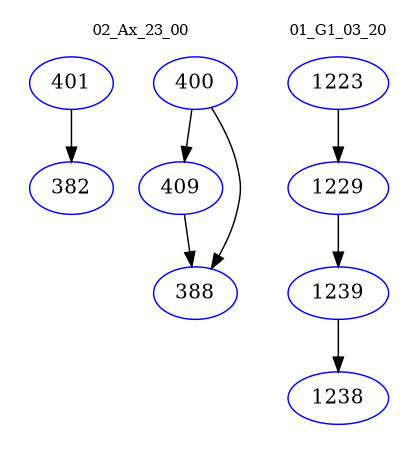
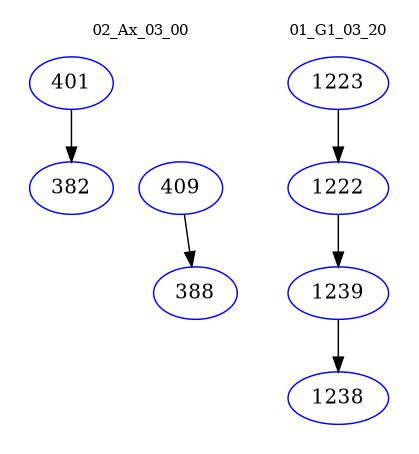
(141, 31) -> (141, 31)
(195, 83) -> none
(338, 188) -> (338, 188)
